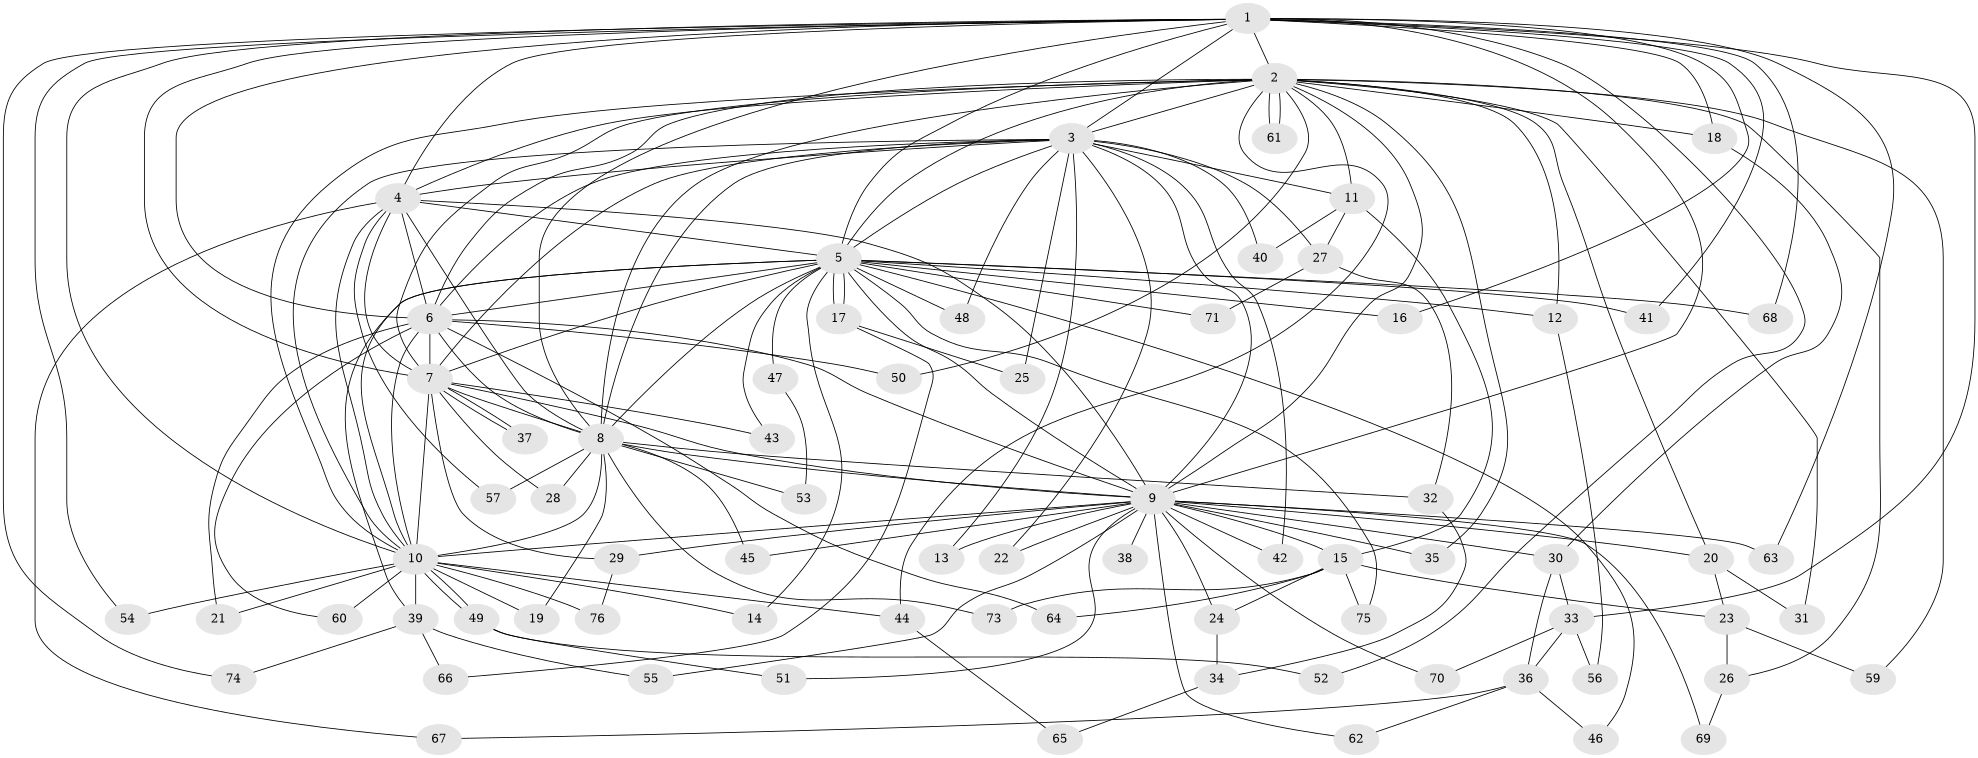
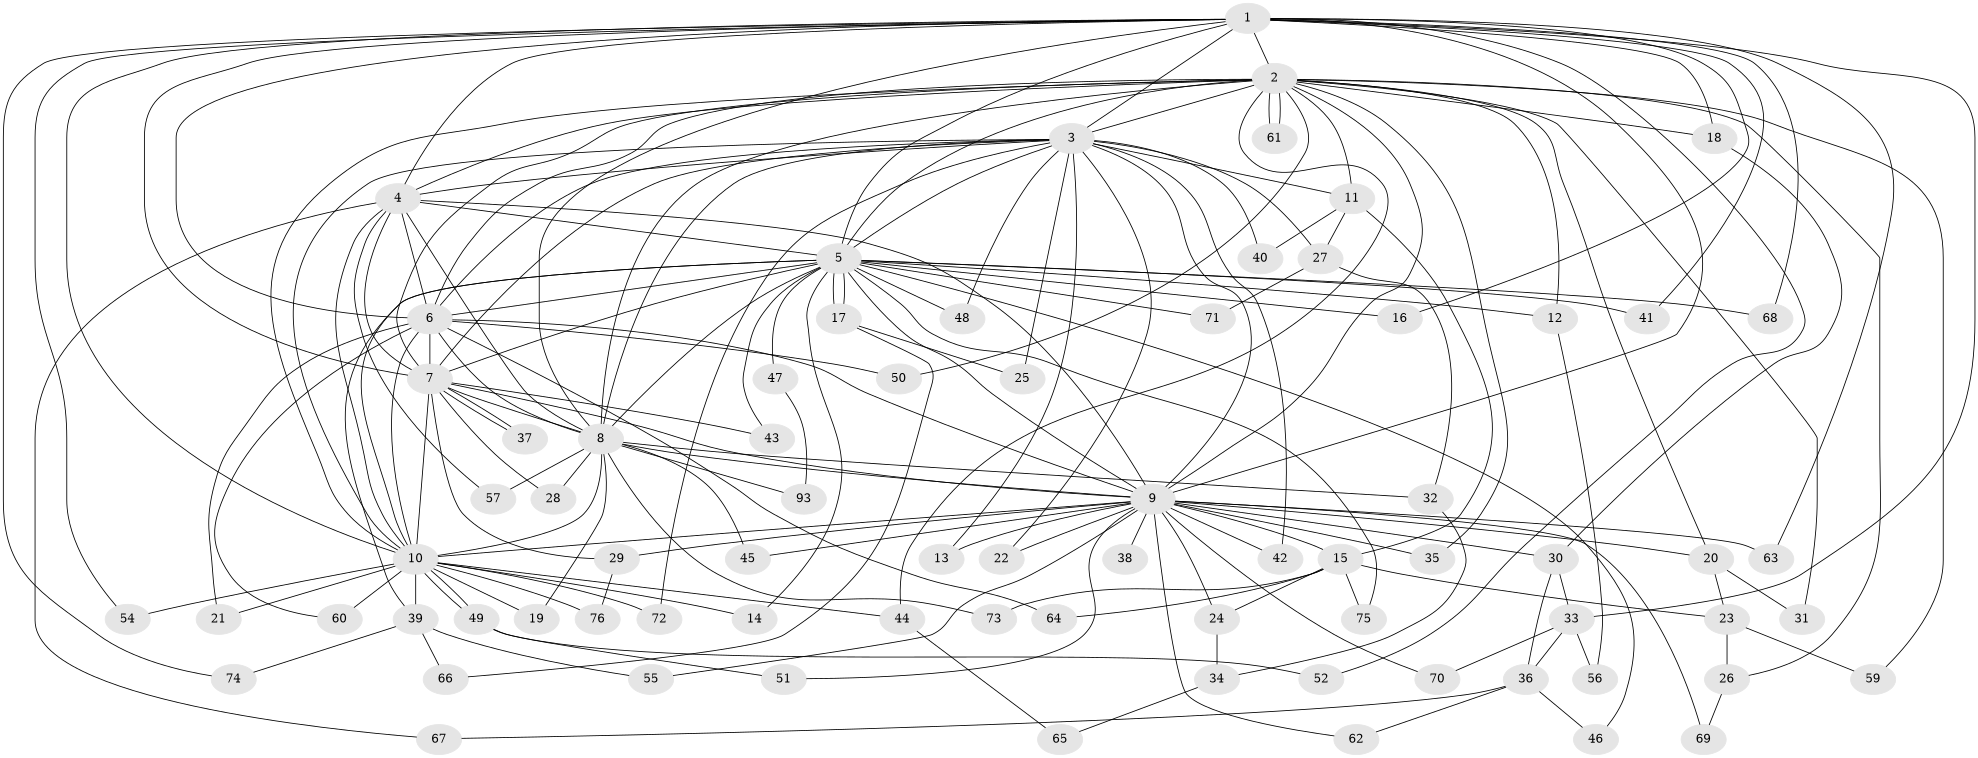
(804, 499) -> (804, 499)
none -> (659, 619)
